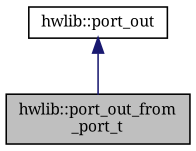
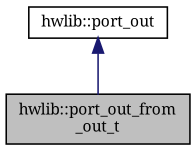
(98, 119) -> (98, 119)
